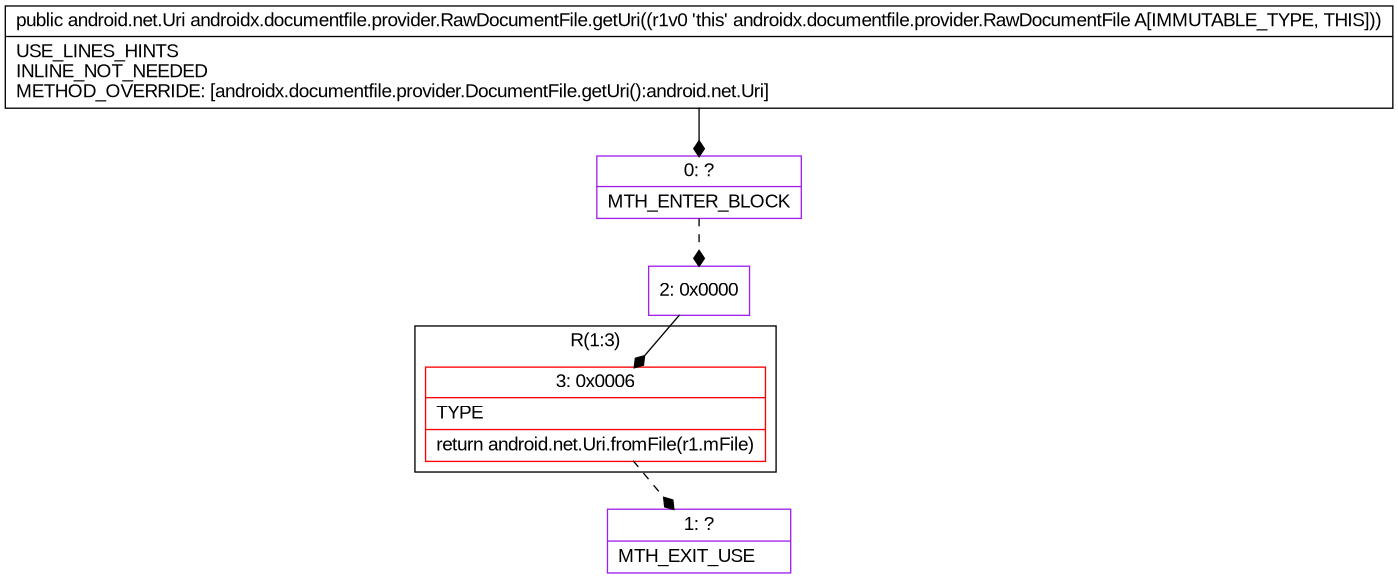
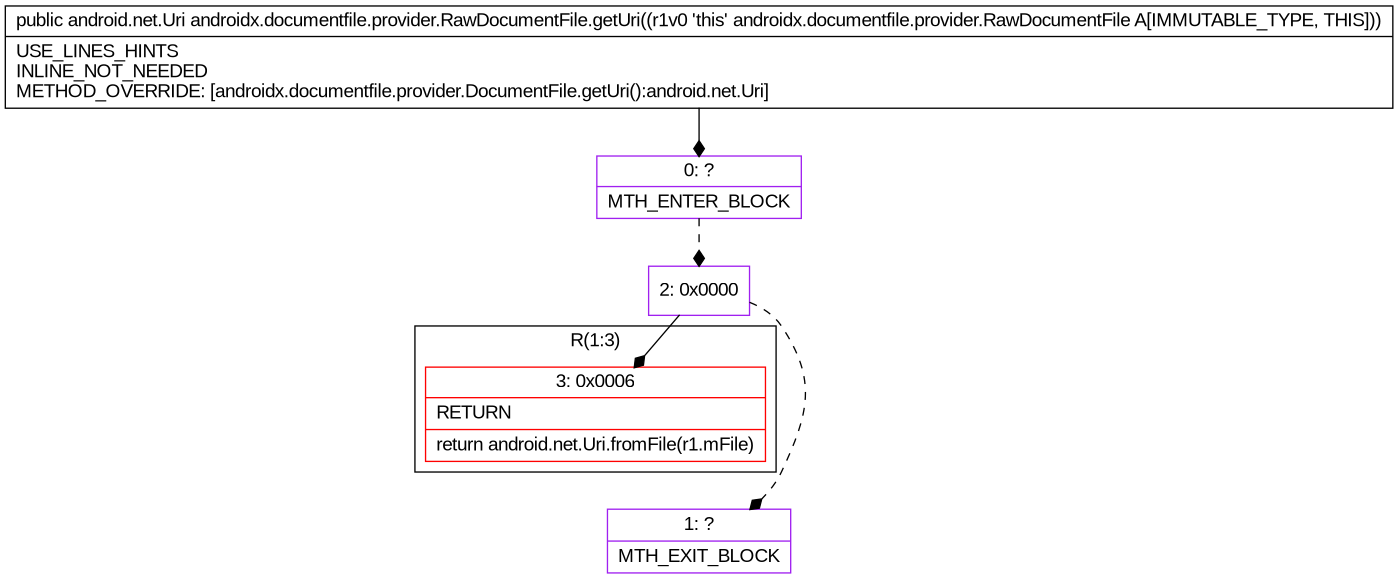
(460, 413) -> (474, 413)
(650, 481) -> (805, 395)
(686, 556) -> (699, 556)
